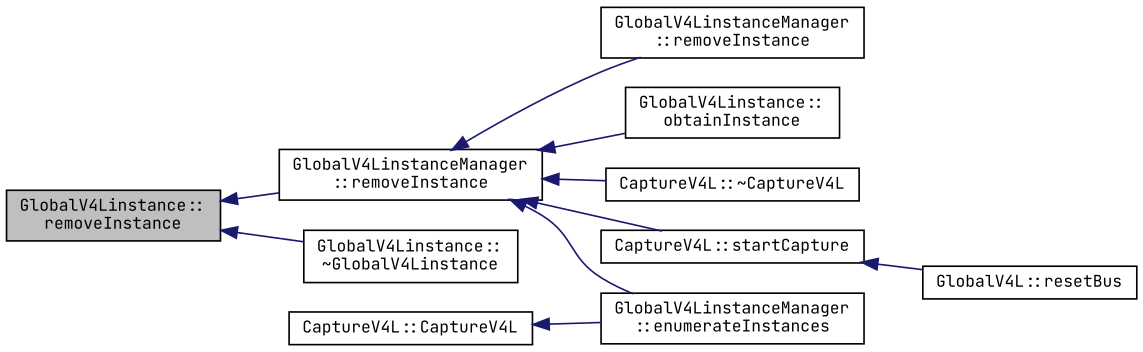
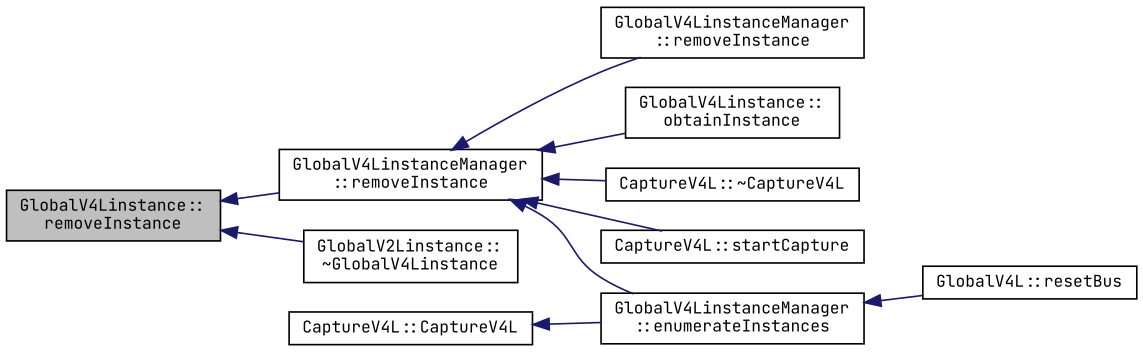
(411, 256) -> (411, 256)
(900, 267) -> (902, 298)
